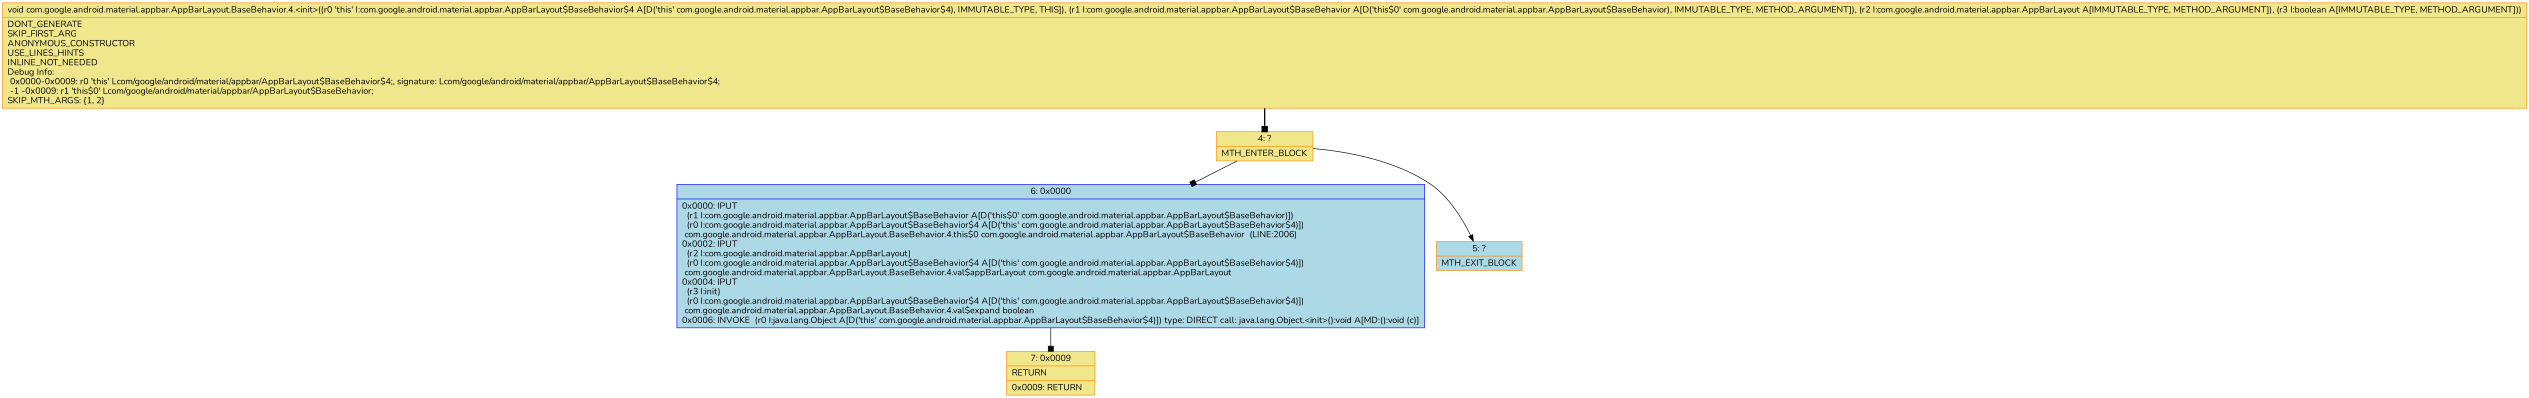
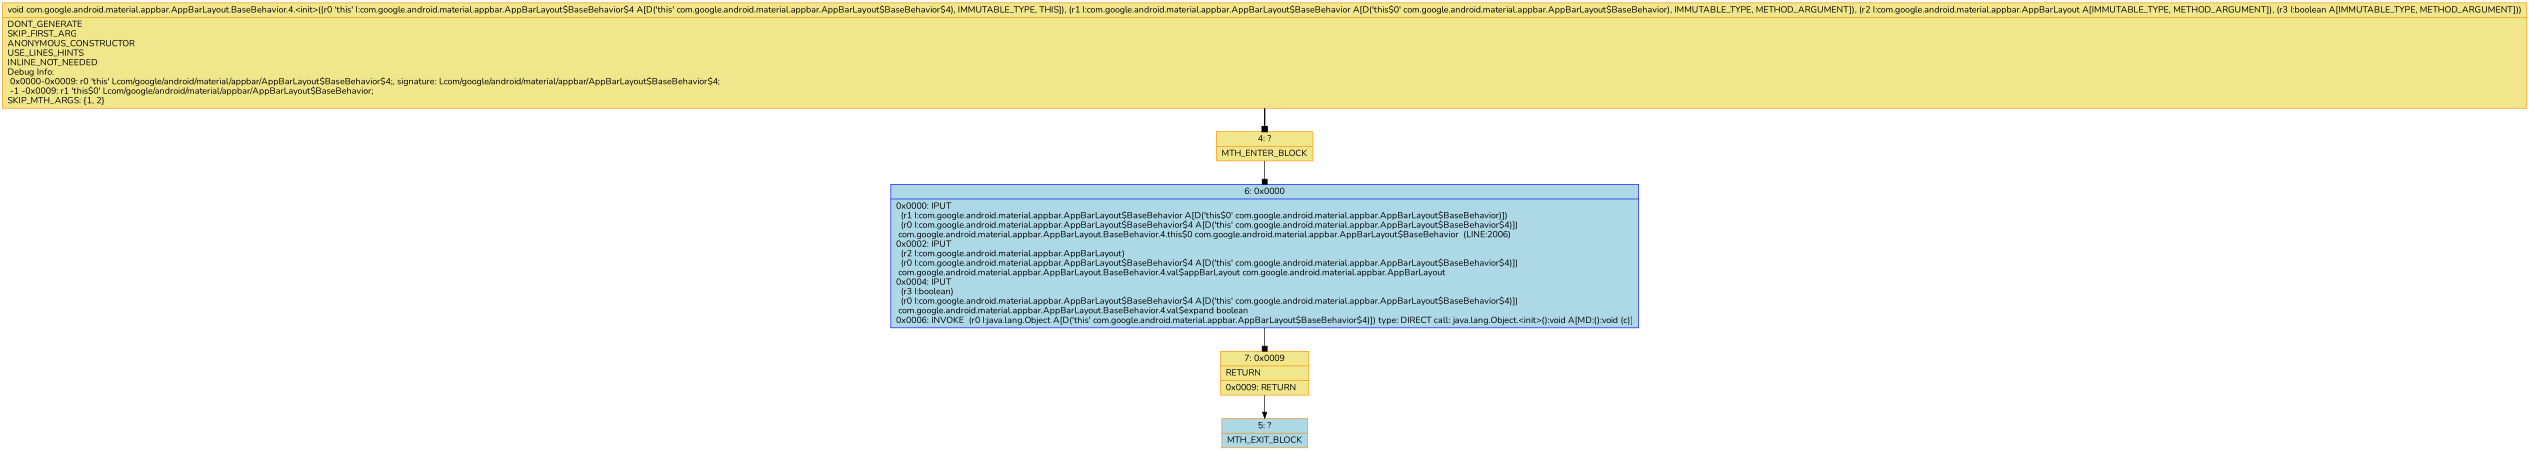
(1405, 170) -> (1265, 404)
(701, 292) -> (925, 292)
